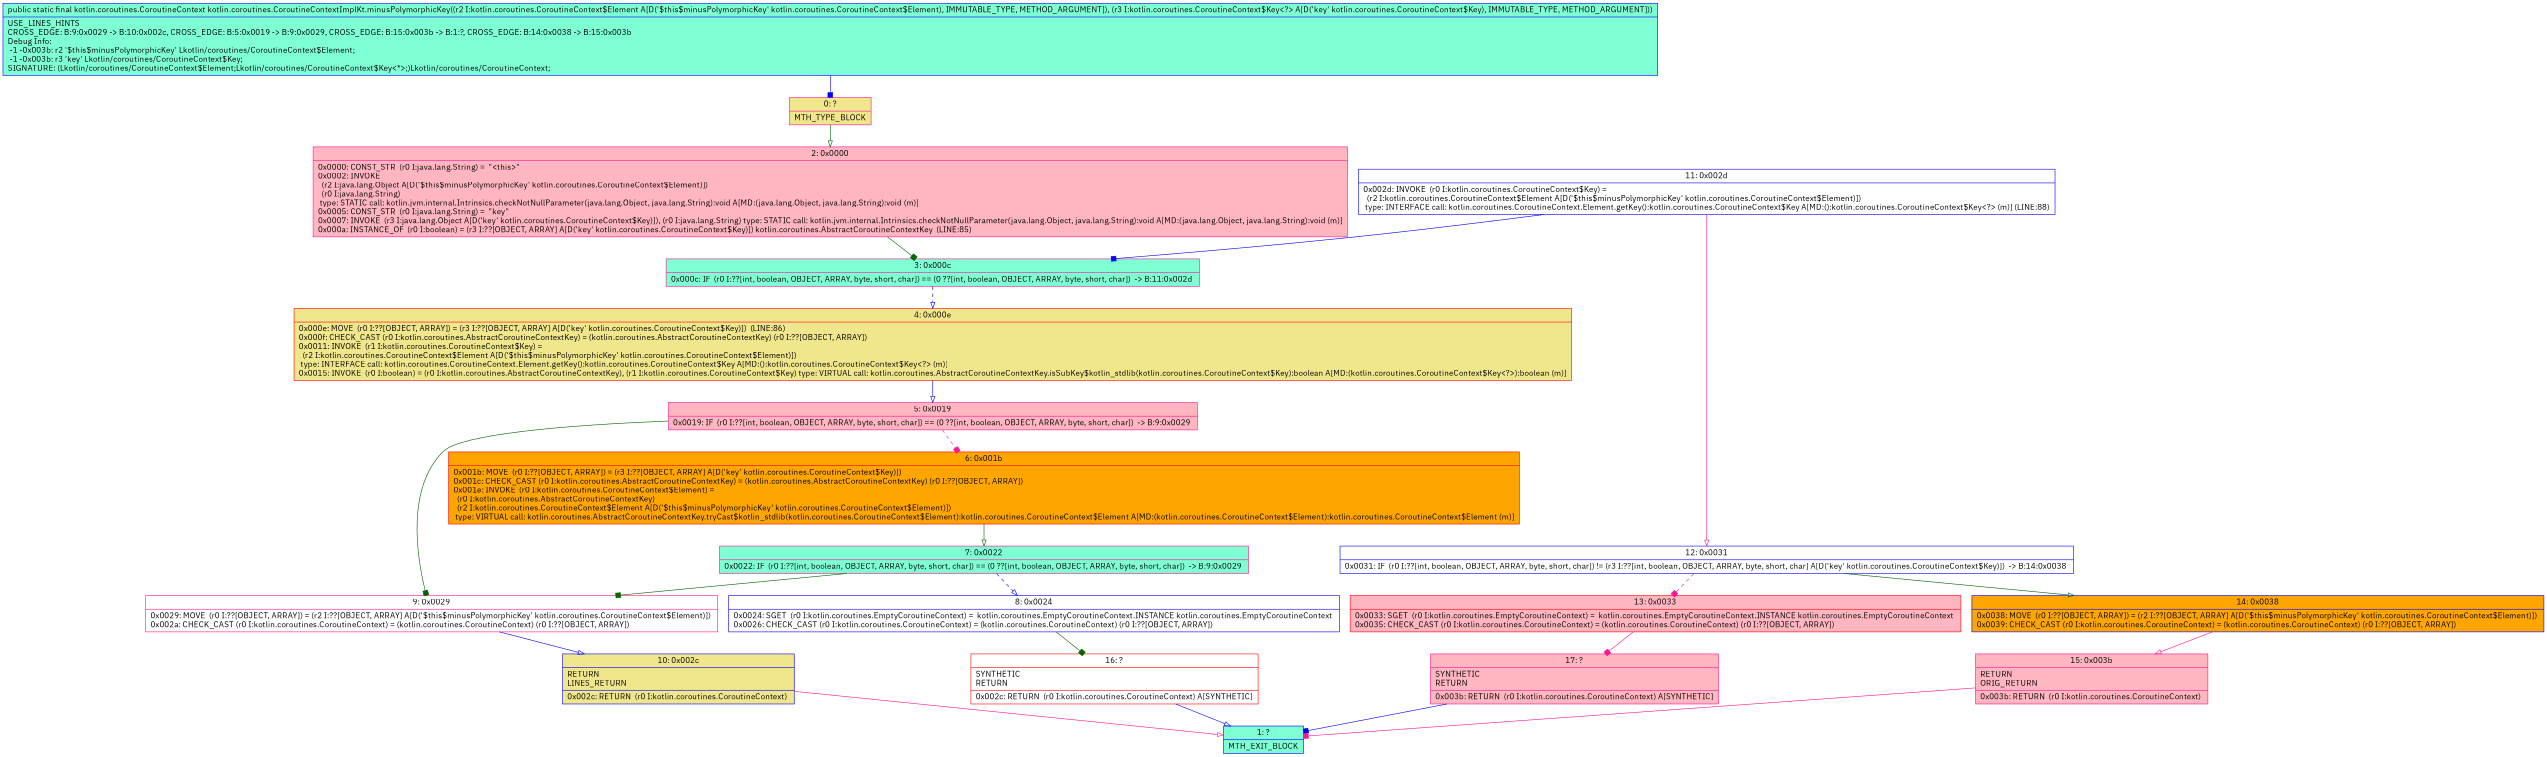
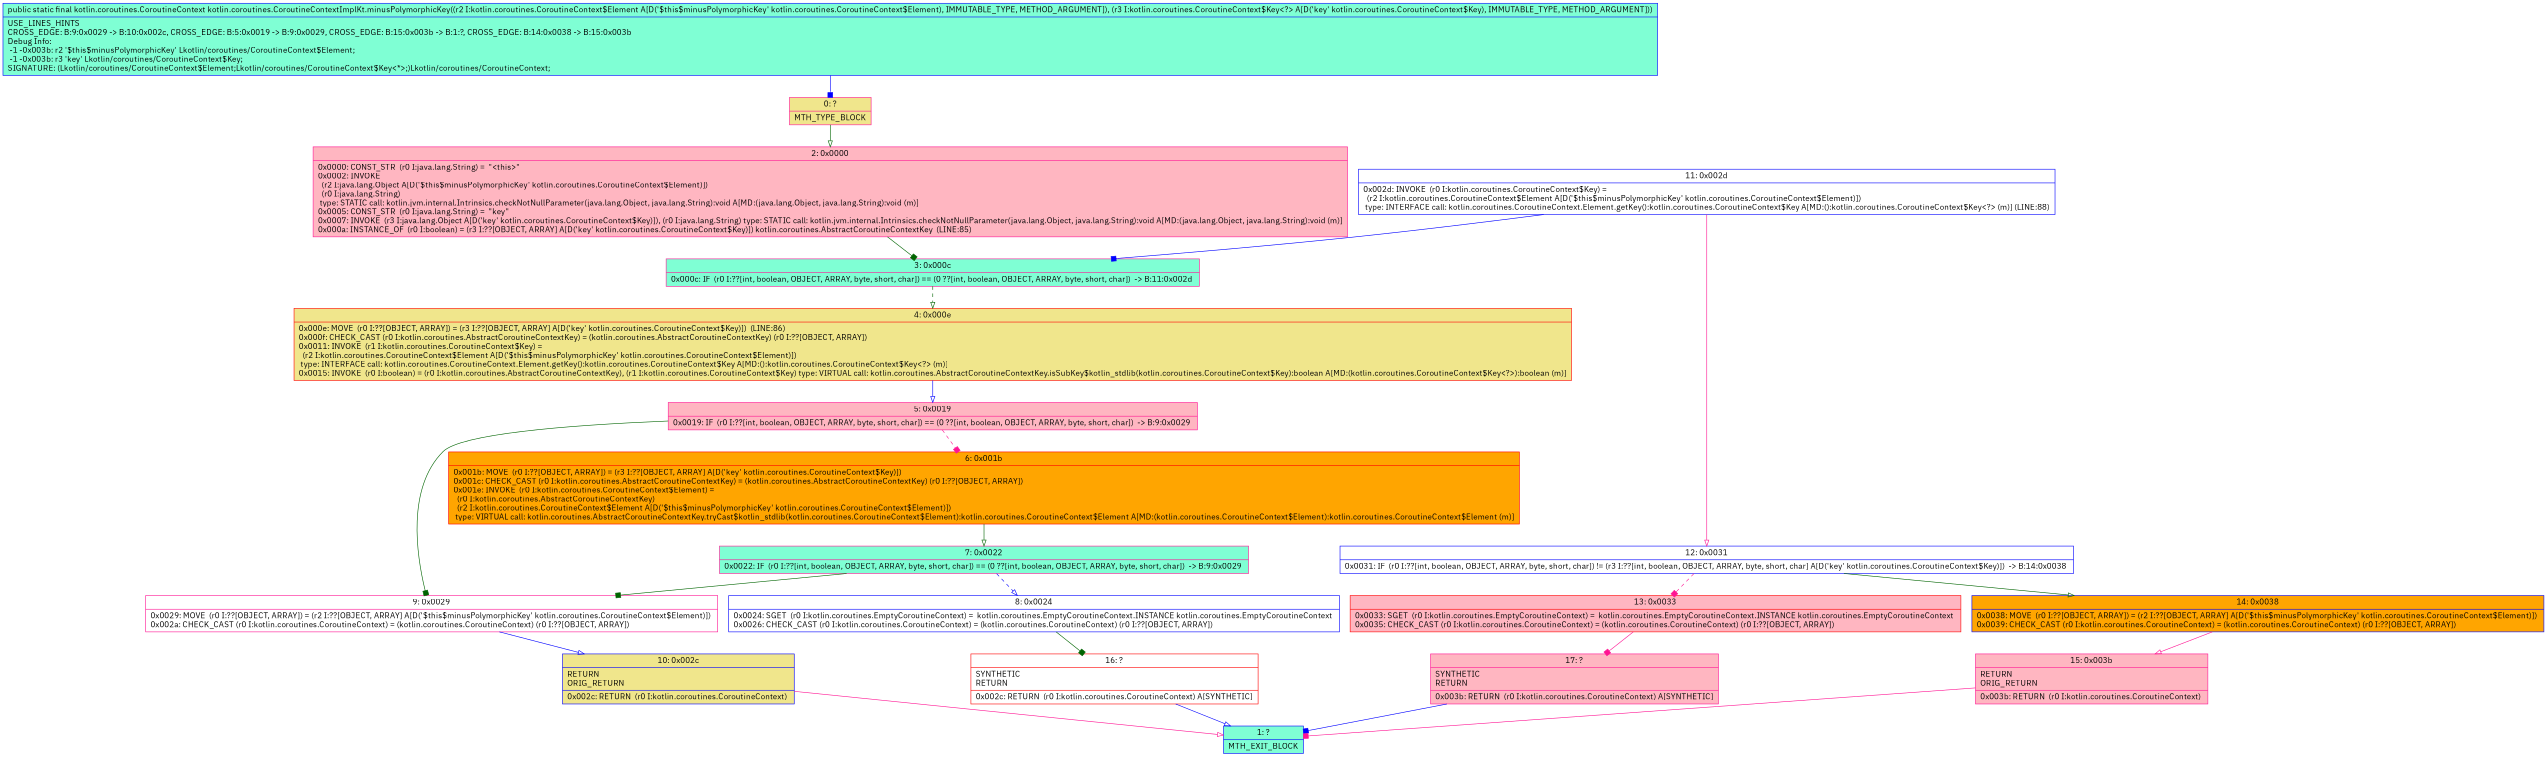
(933, 294) -> (933, 294)
(597, 683) -> (596, 683)
